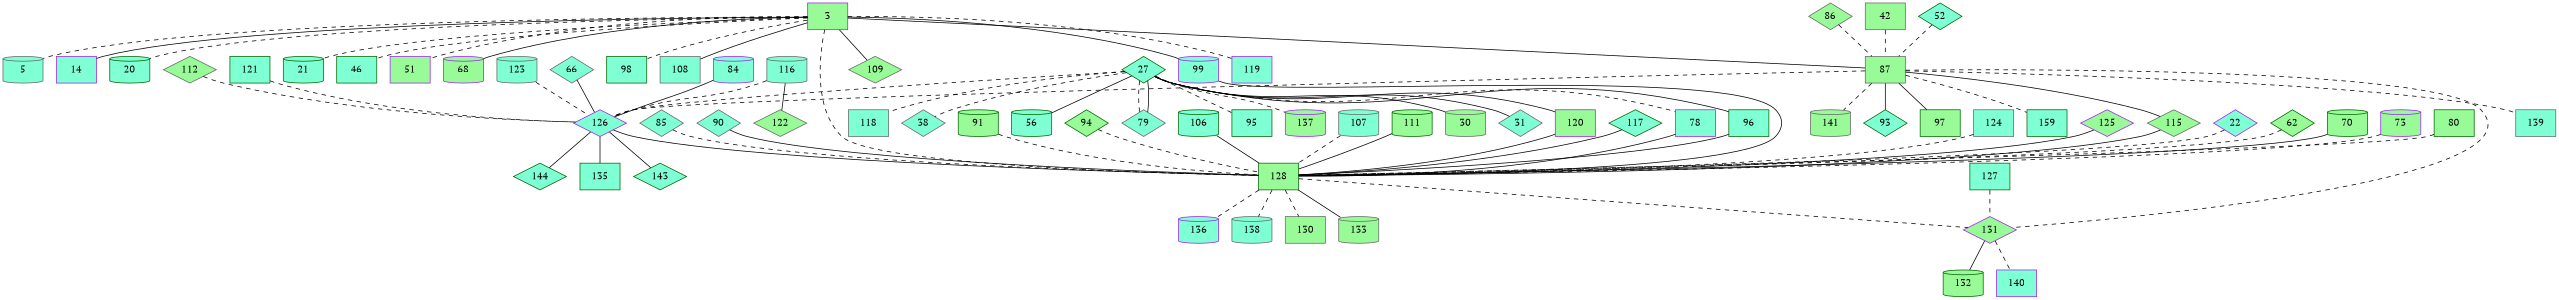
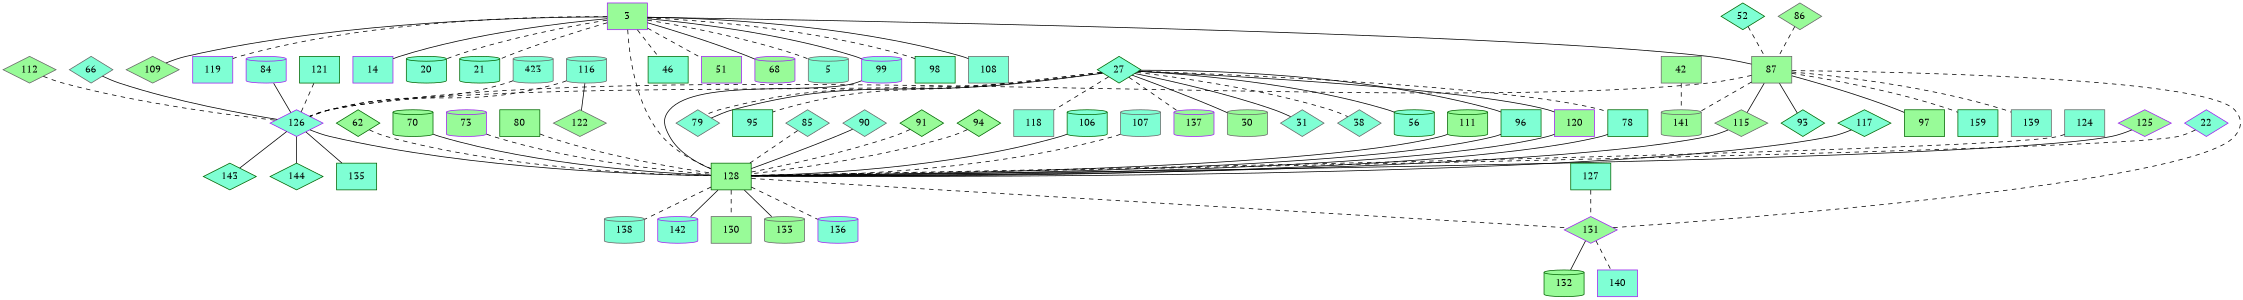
(1885, 43) -> (1681, 96)
(517, 70) -> (533, 70)
(978, 123) -> (922, 123)
(1695, 123) -> (1628, 123)
none -> (678, 230)
